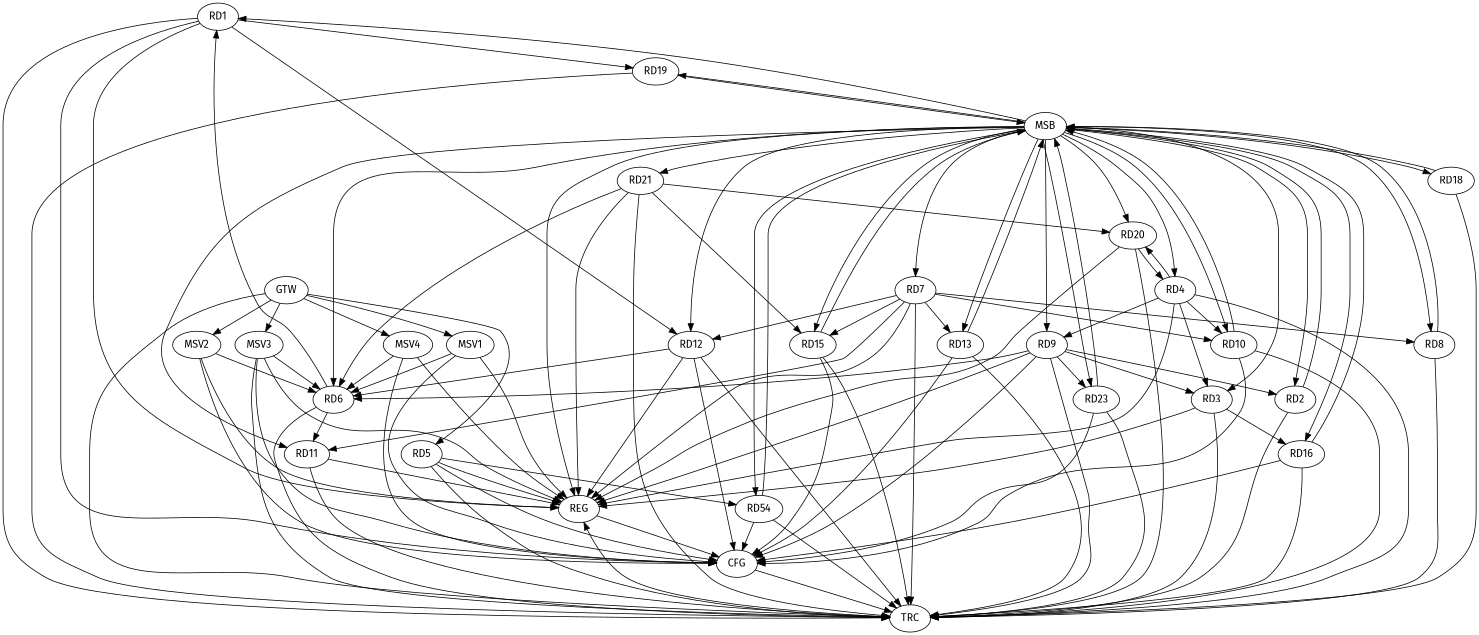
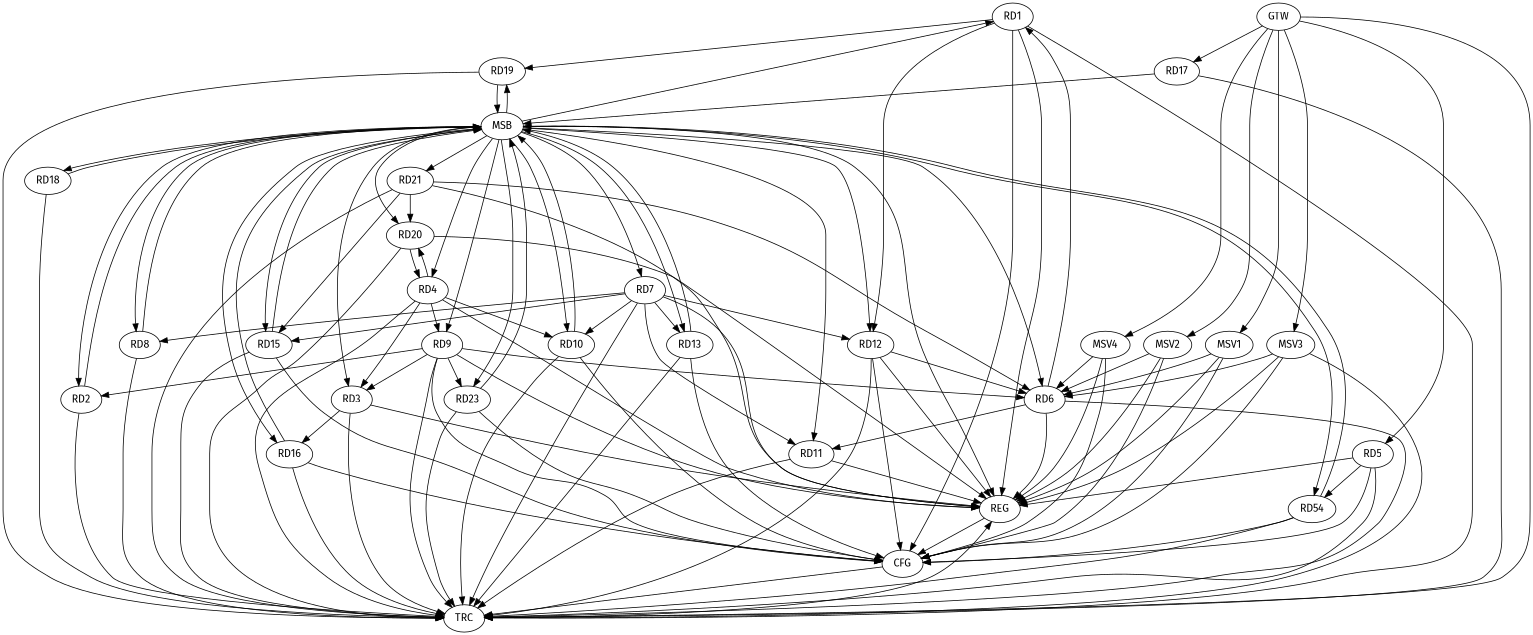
none -> (1177, 71)
none -> (1043, 457)
